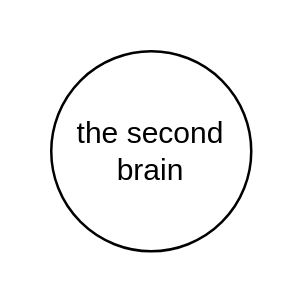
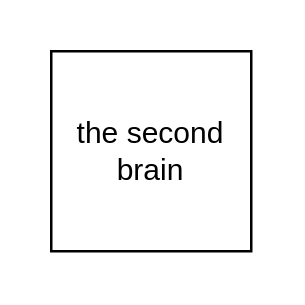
(151, 151) -> (151, 151)
